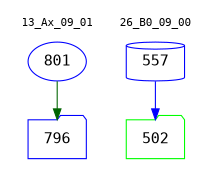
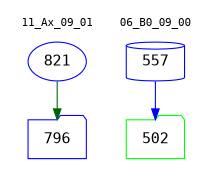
(58, 23) -> (58, 23)
(156, 23) -> (156, 23)
(57, 62) -> (57, 62)
